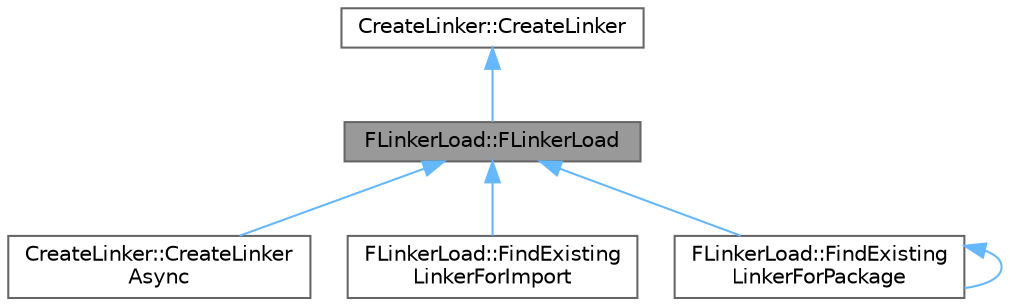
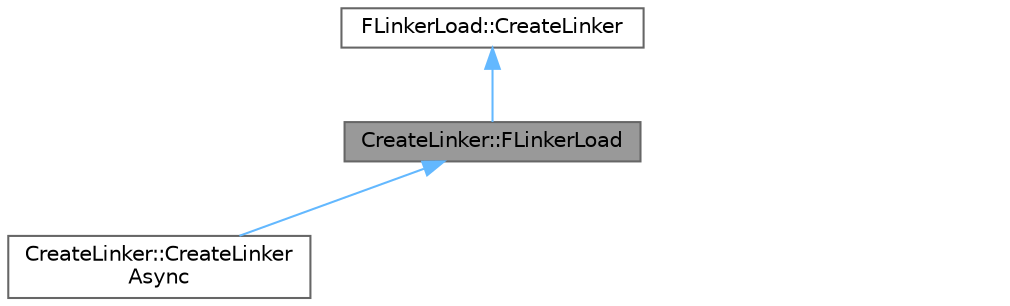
(493, 28) -> (493, 28)
(493, 142) -> (493, 142)
(493, 267) -> none
(820, 267) -> none
